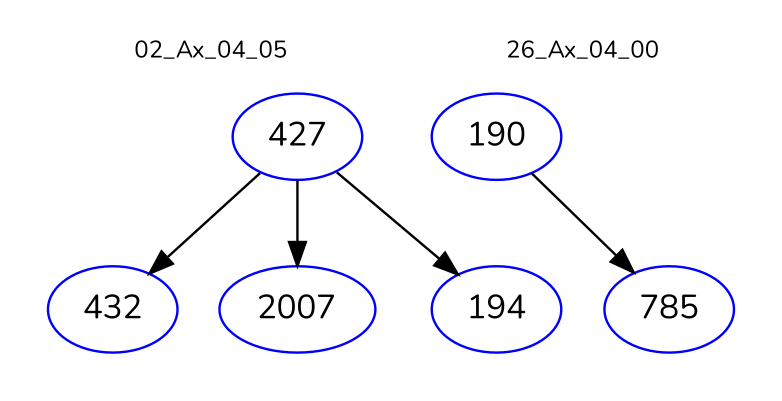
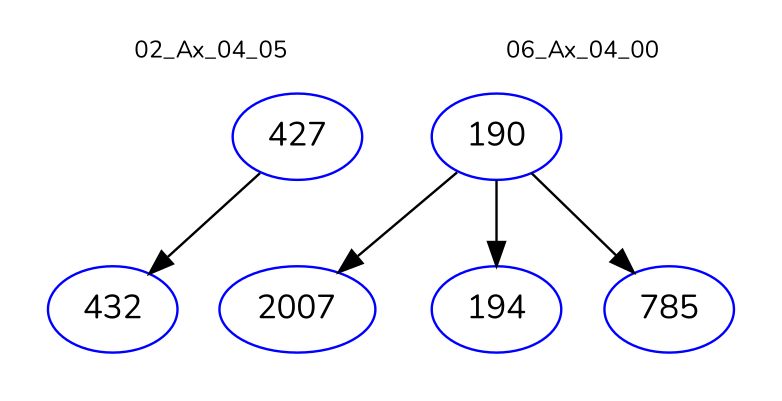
(583, 52) -> (583, 52)
(378, 207) -> (497, 211)
(297, 211) -> (427, 197)
